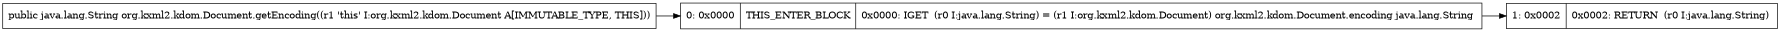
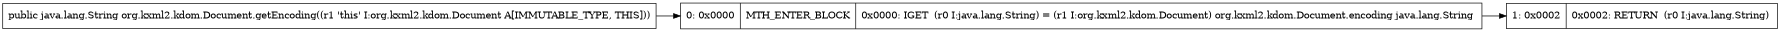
(798, 16) -> (798, 16)
